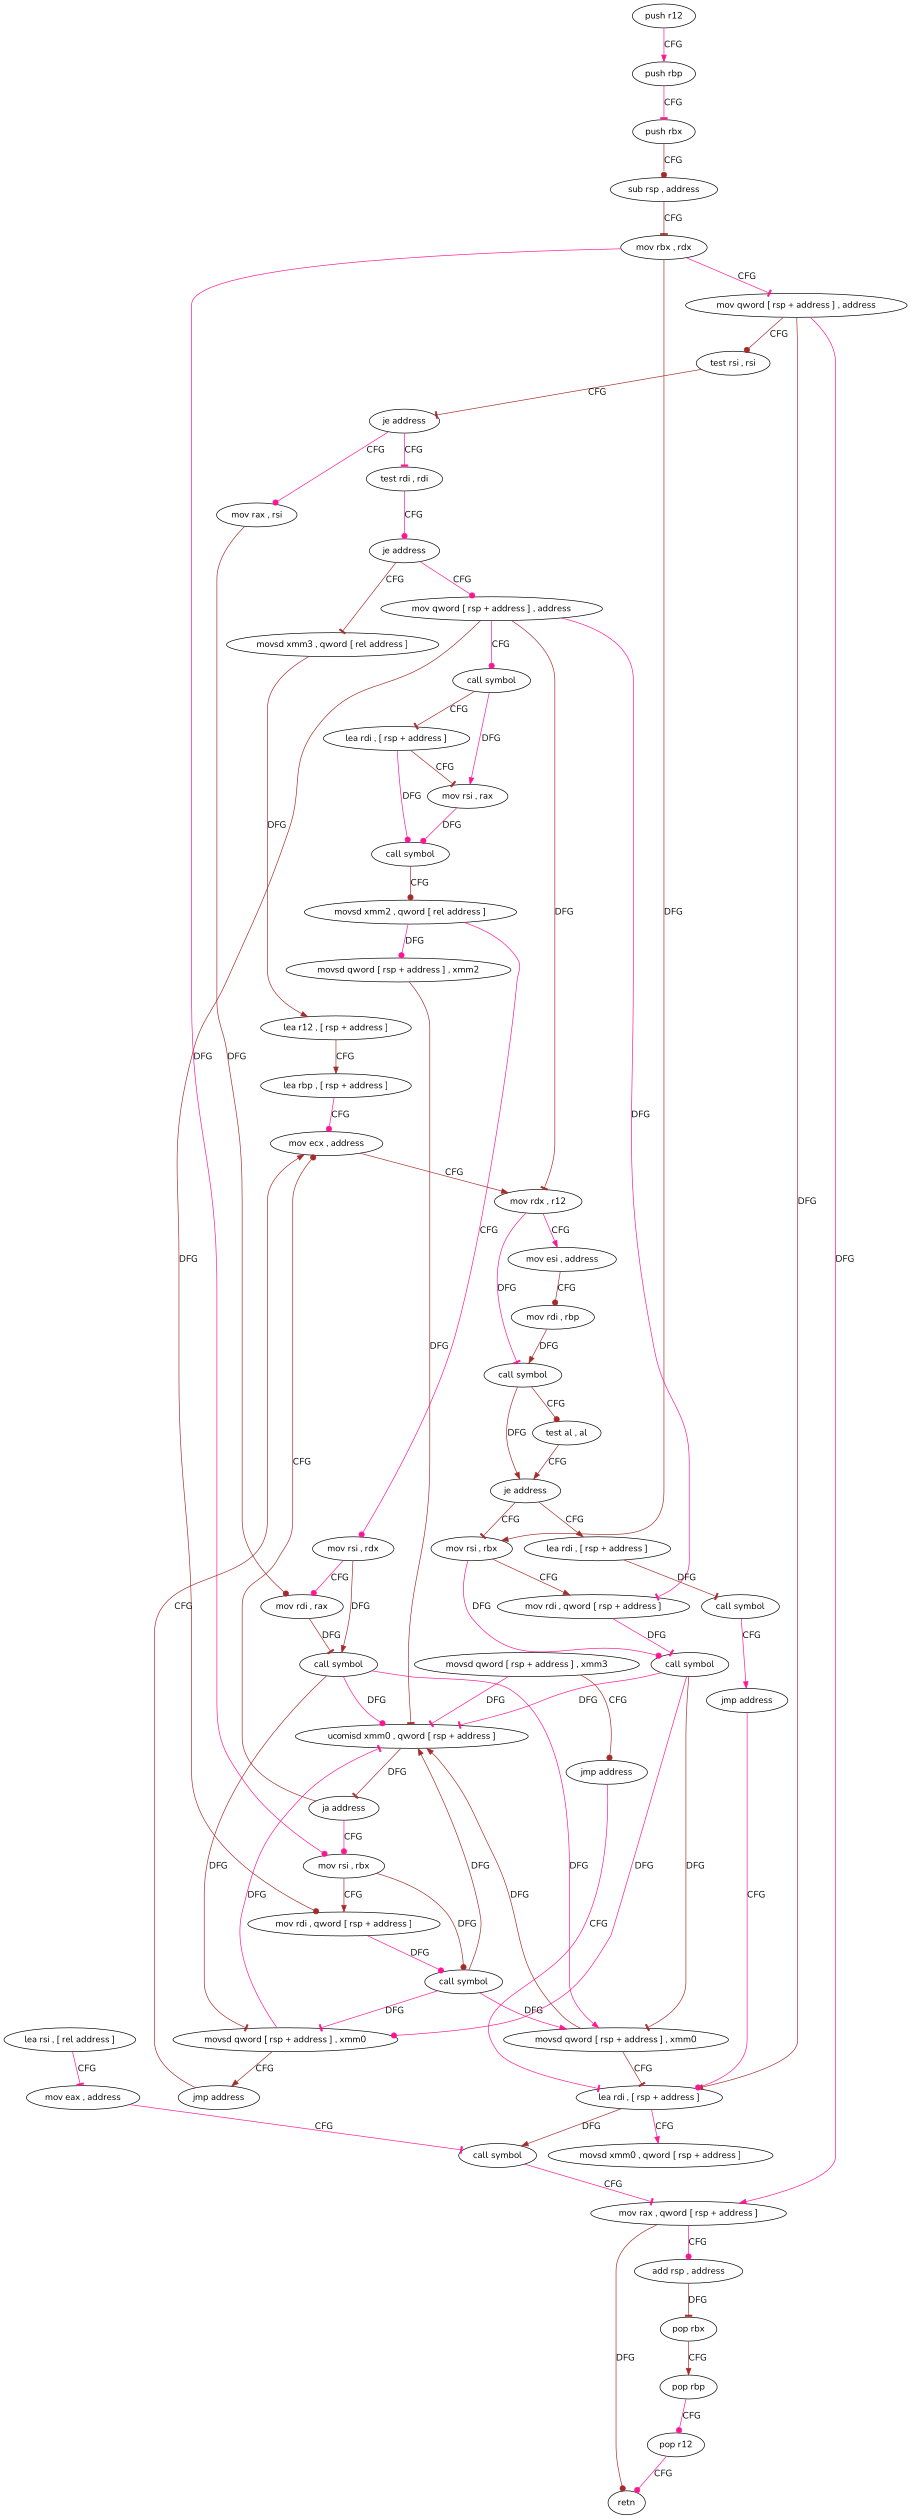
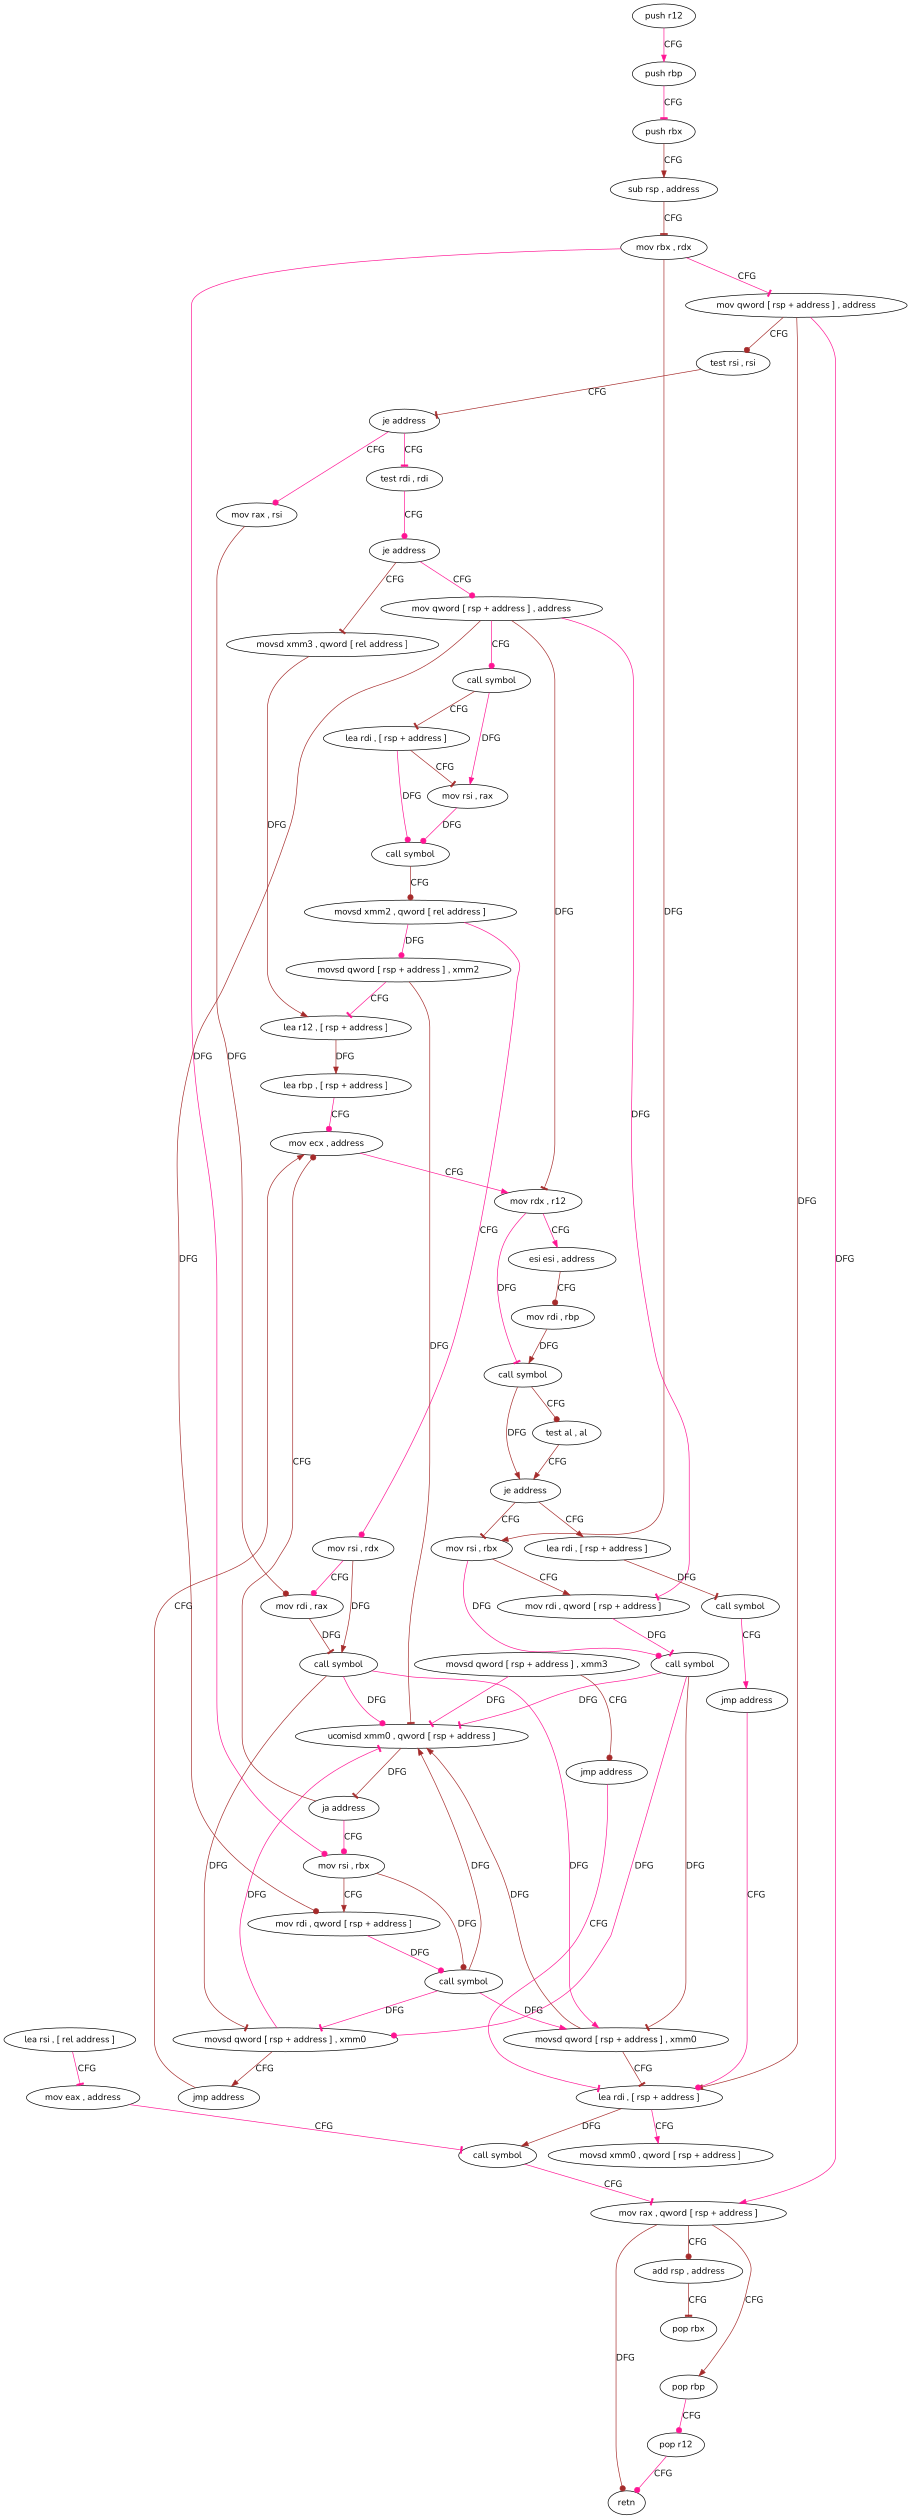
(664, 157) -> (664, 157)
none -> (368, 998)
(345, 1057) -> (345, 1057)
(434, 1173) -> (434, 1173)
(562, 1259) -> (562, 1259)
(689, 2240) -> (689, 2240)
(698, 2300) -> (698, 2300)
(689, 2355) -> (746, 2295)
